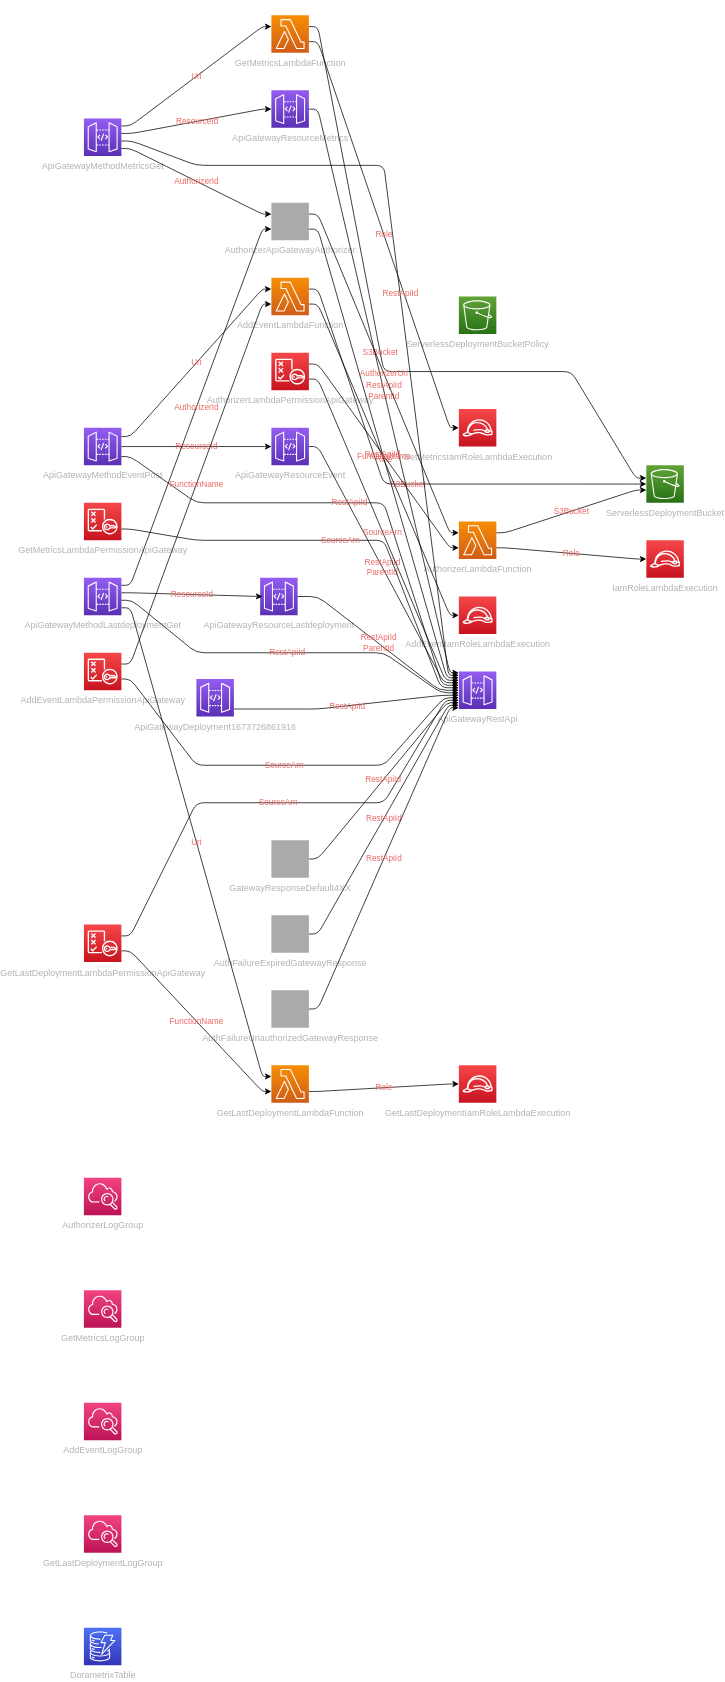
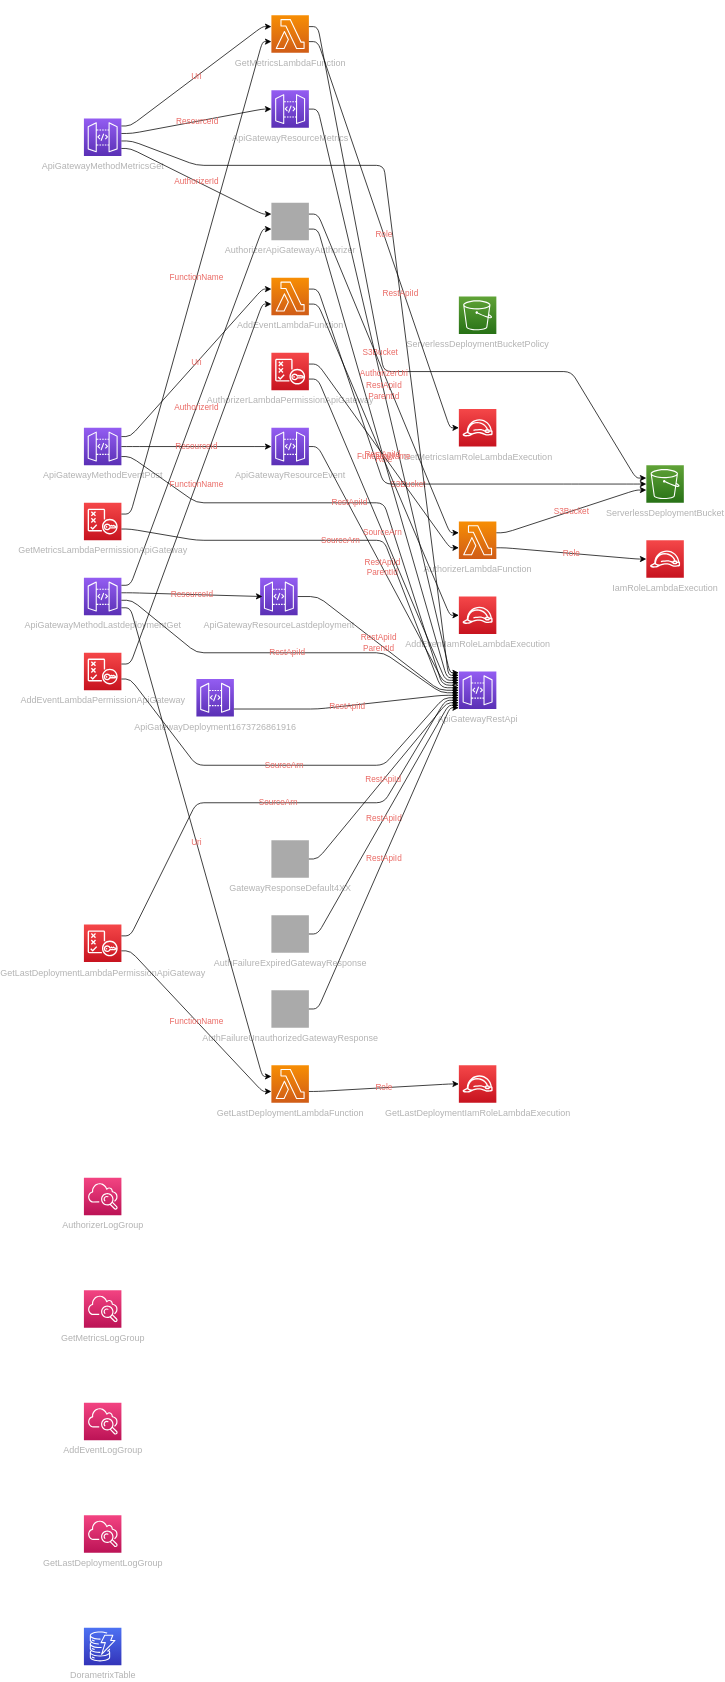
none -> (213, 217)
(453, 685) -> (455, 685)
